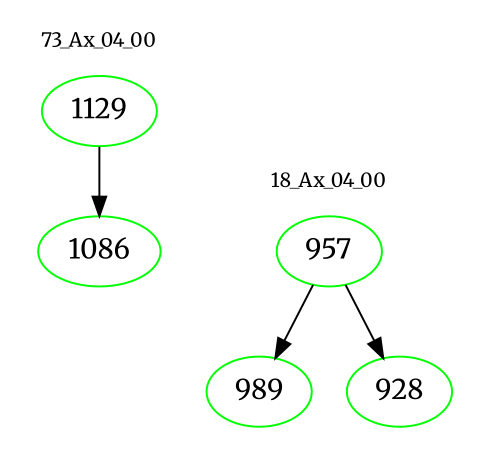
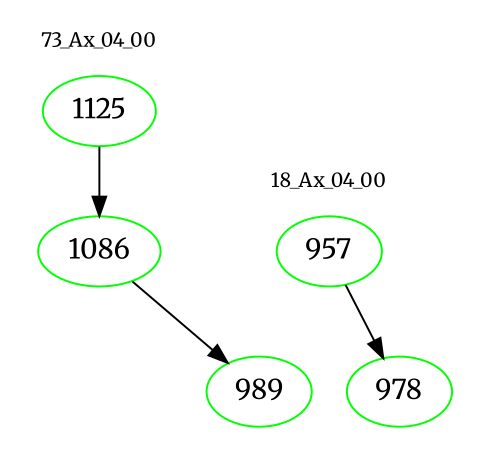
(99, 111) -> (99, 111)
(299, 313) -> (173, 316)
(399, 392) -> (399, 392)
